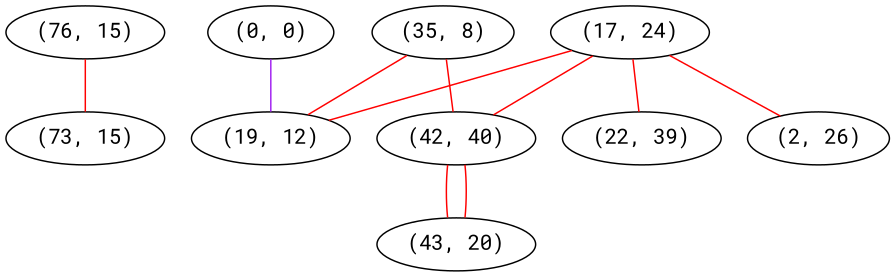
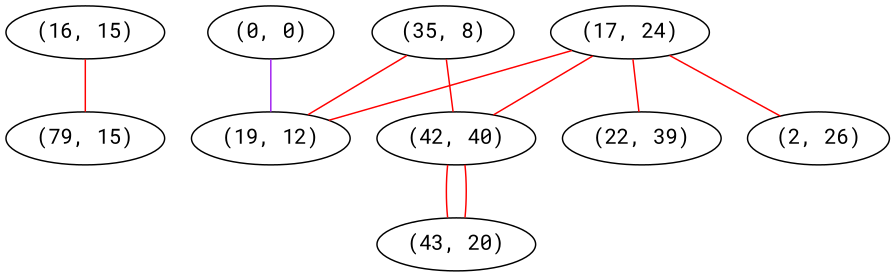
(85, 32) -> (85, 32)
(85, 138) -> (85, 138)
